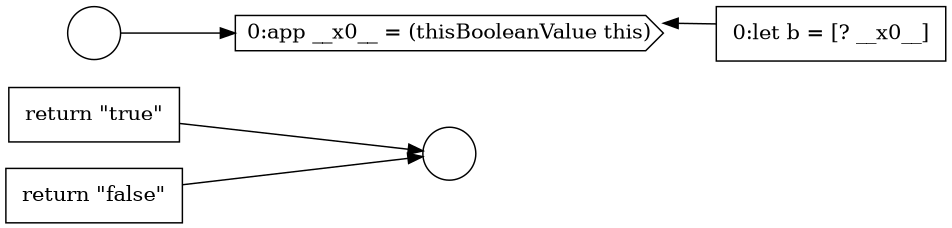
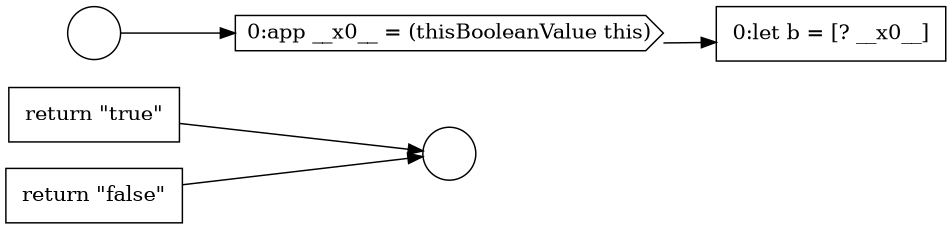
(697, 24) -> (682, 43)
